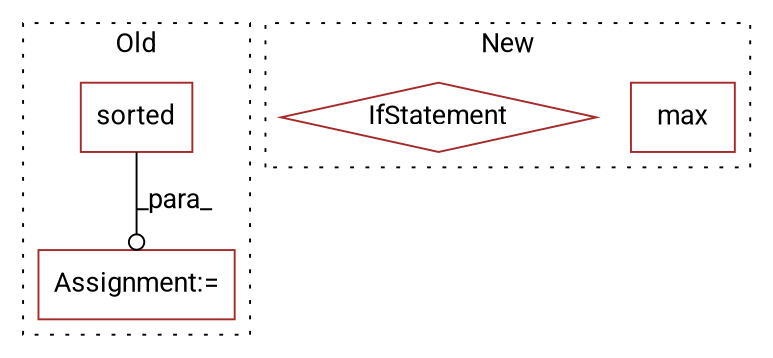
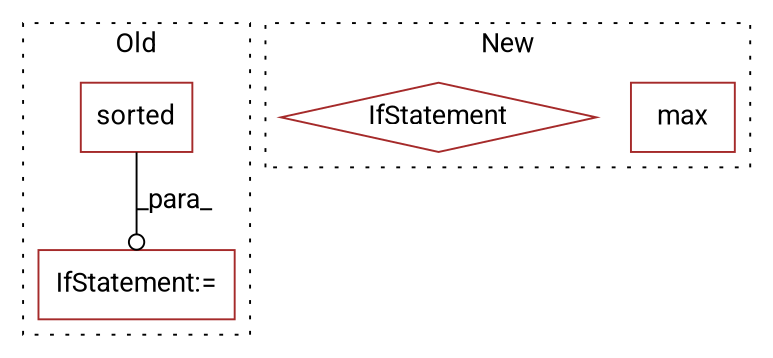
(137, 285) -> (137, 285)
